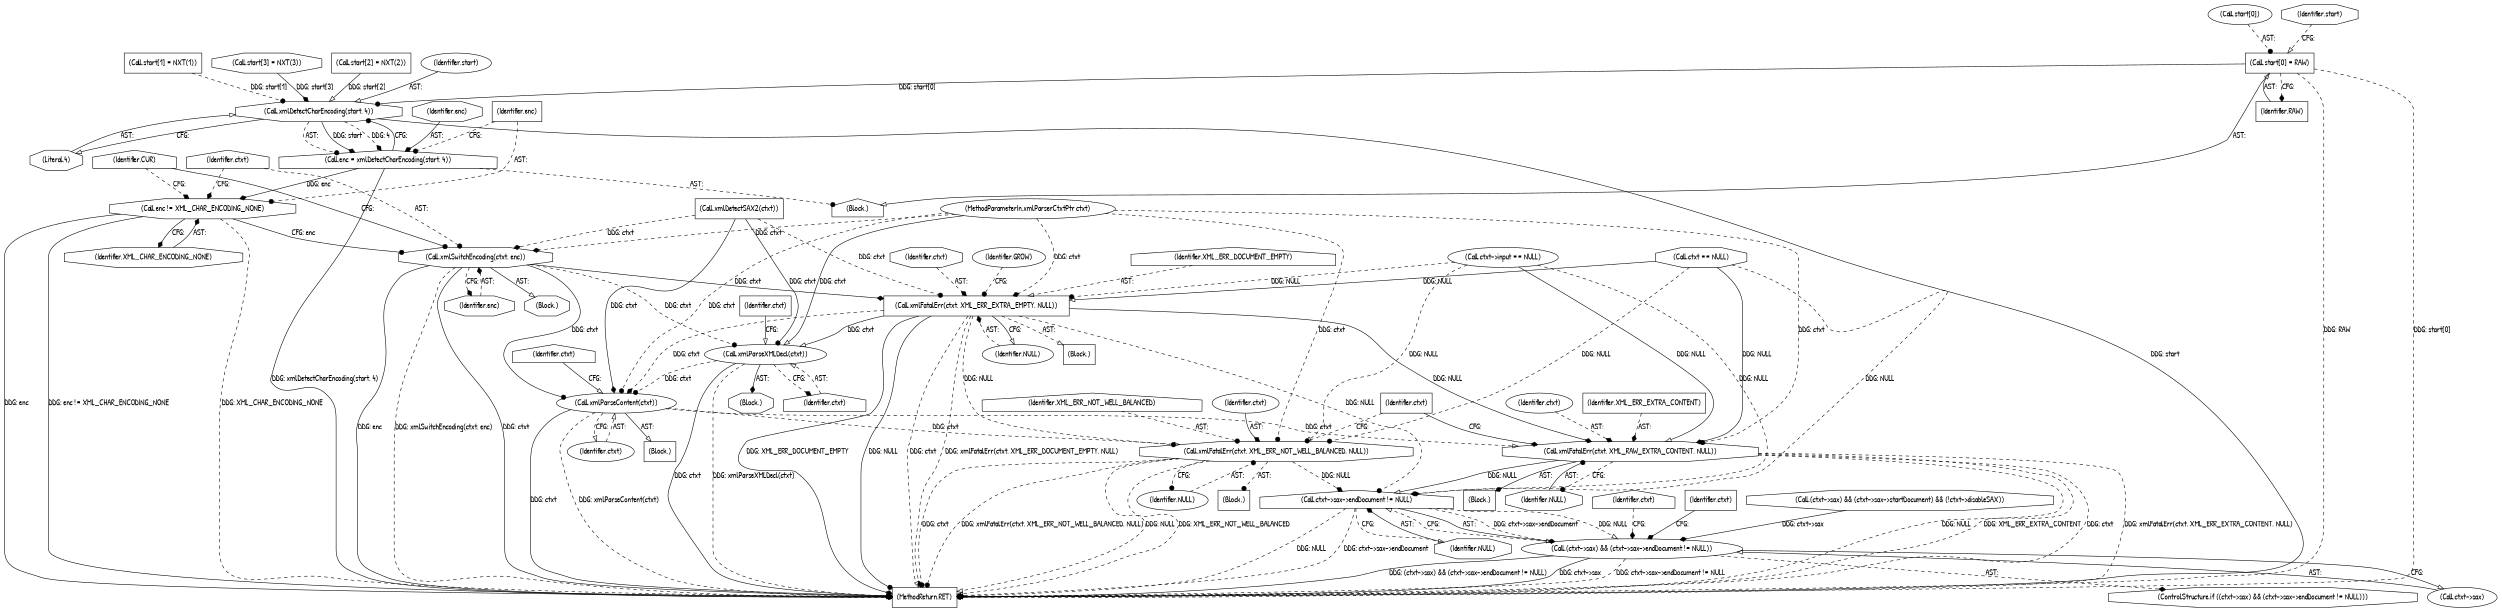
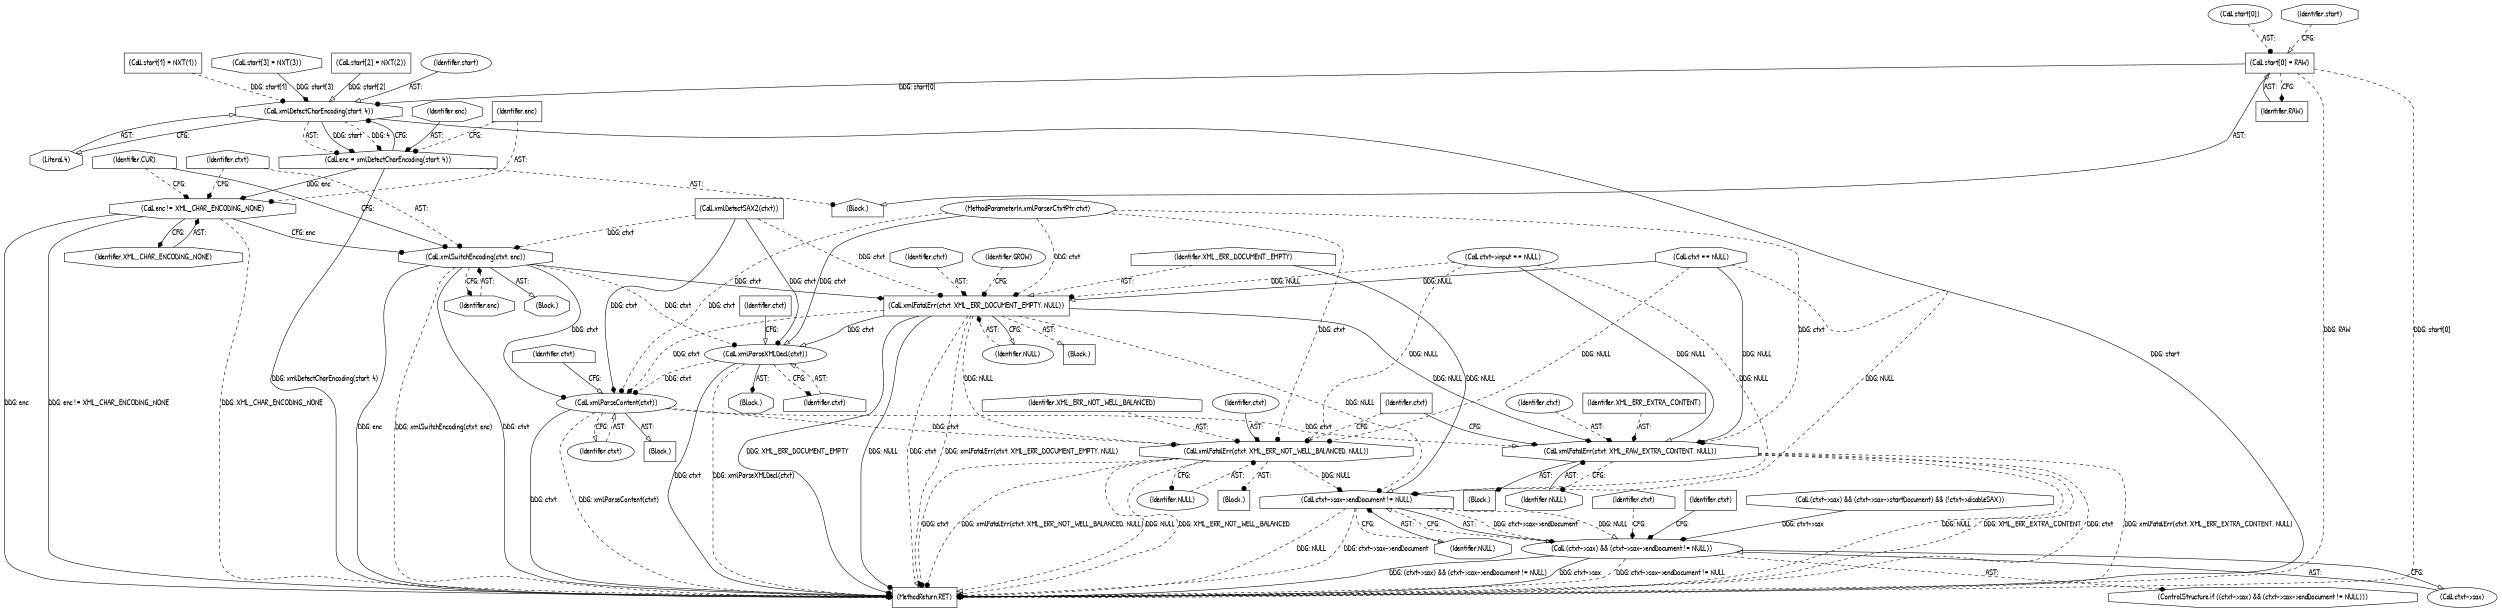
(747, 230) -> none
(977, 306) -> (977, 306)
(1479, 474) -> (1448, 345)
